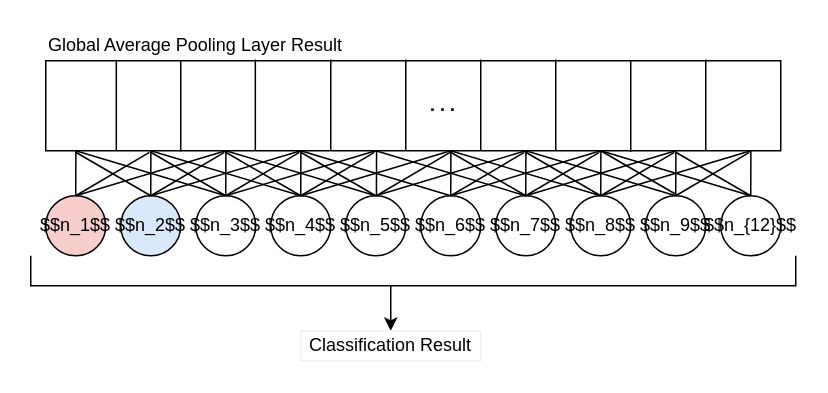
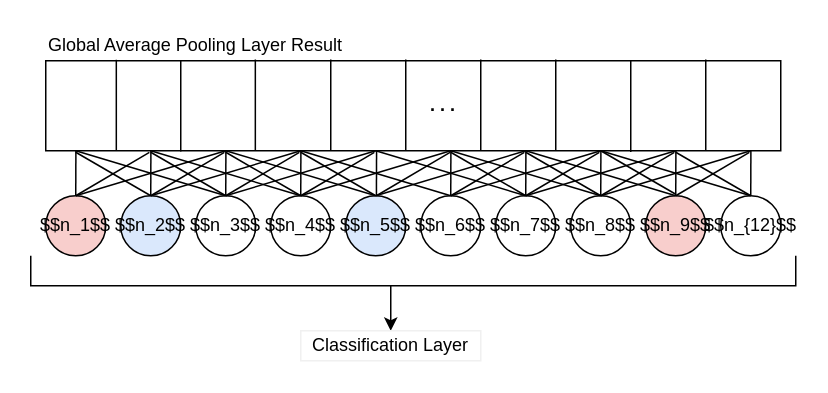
(376, 226) -> (376, 226)
(676, 226) -> (676, 226)
(391, 346) -> (391, 346)
